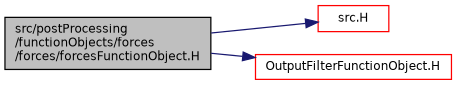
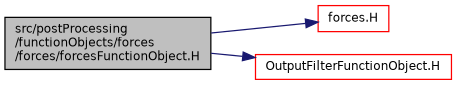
(353, 19) -> (353, 19)
